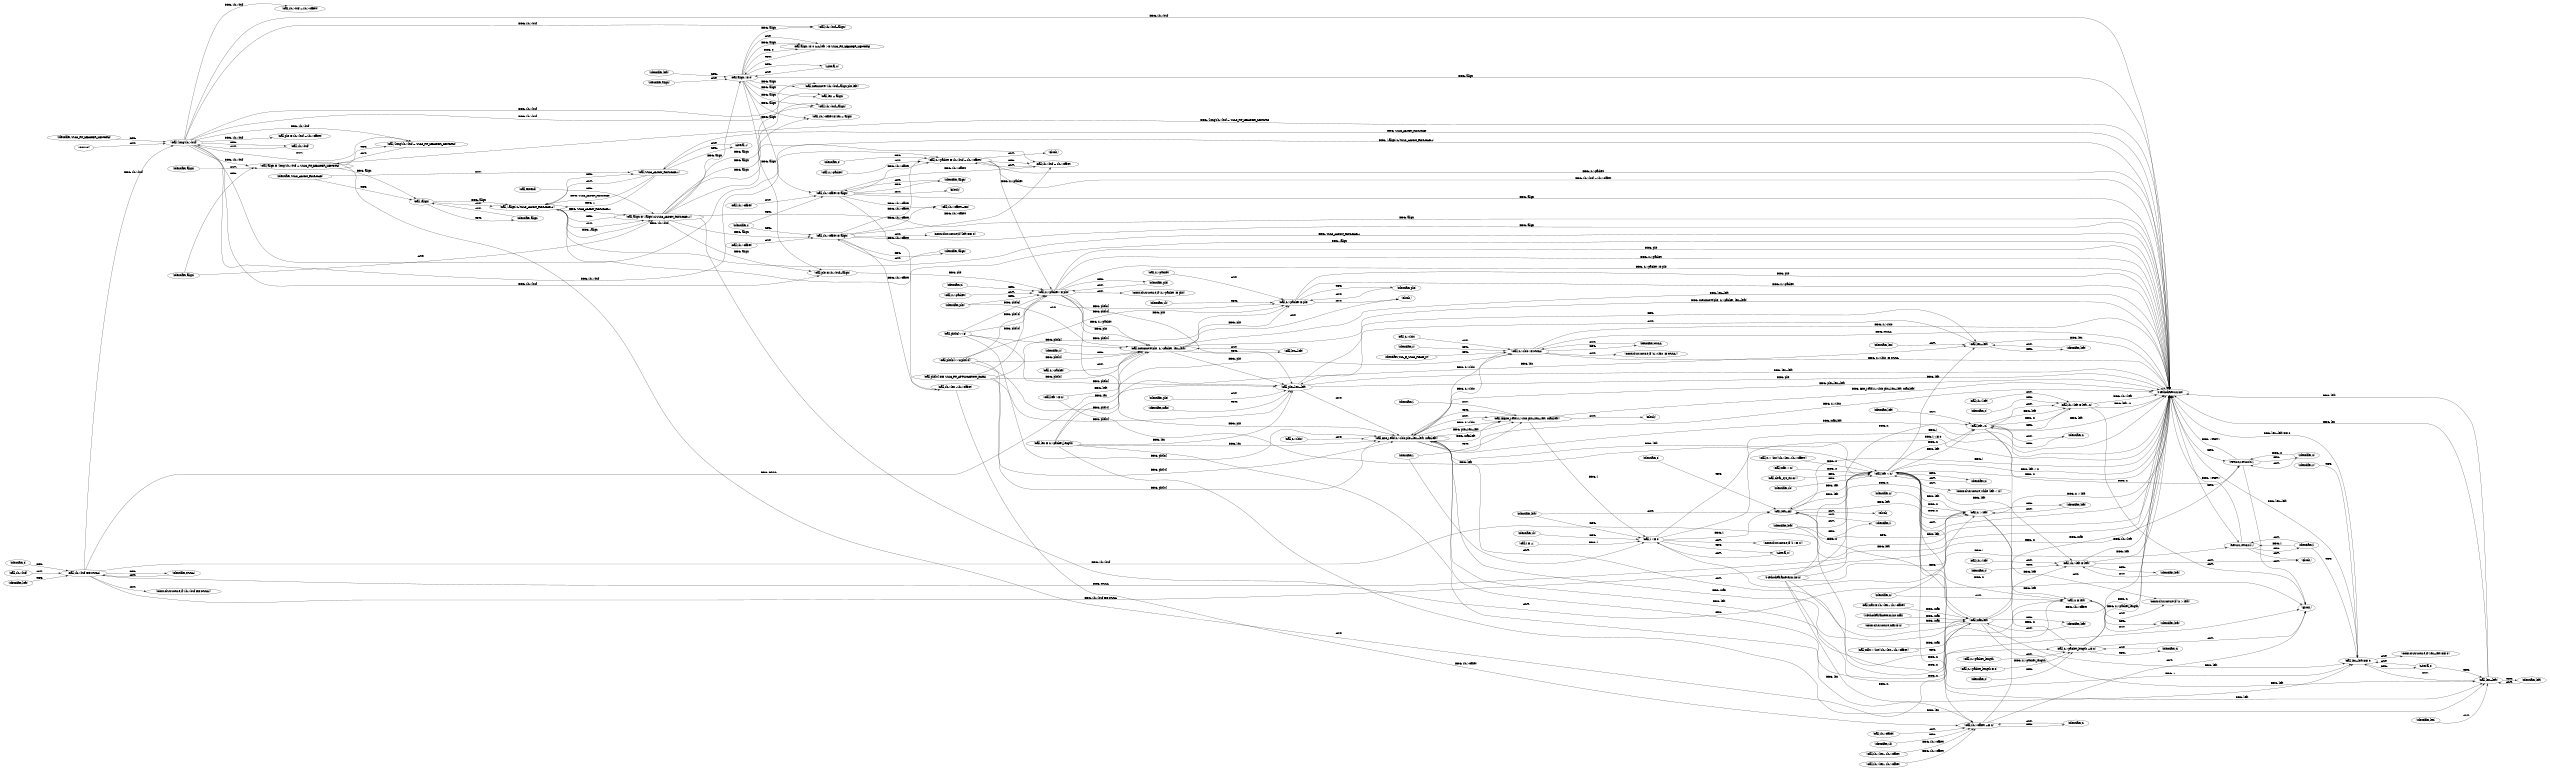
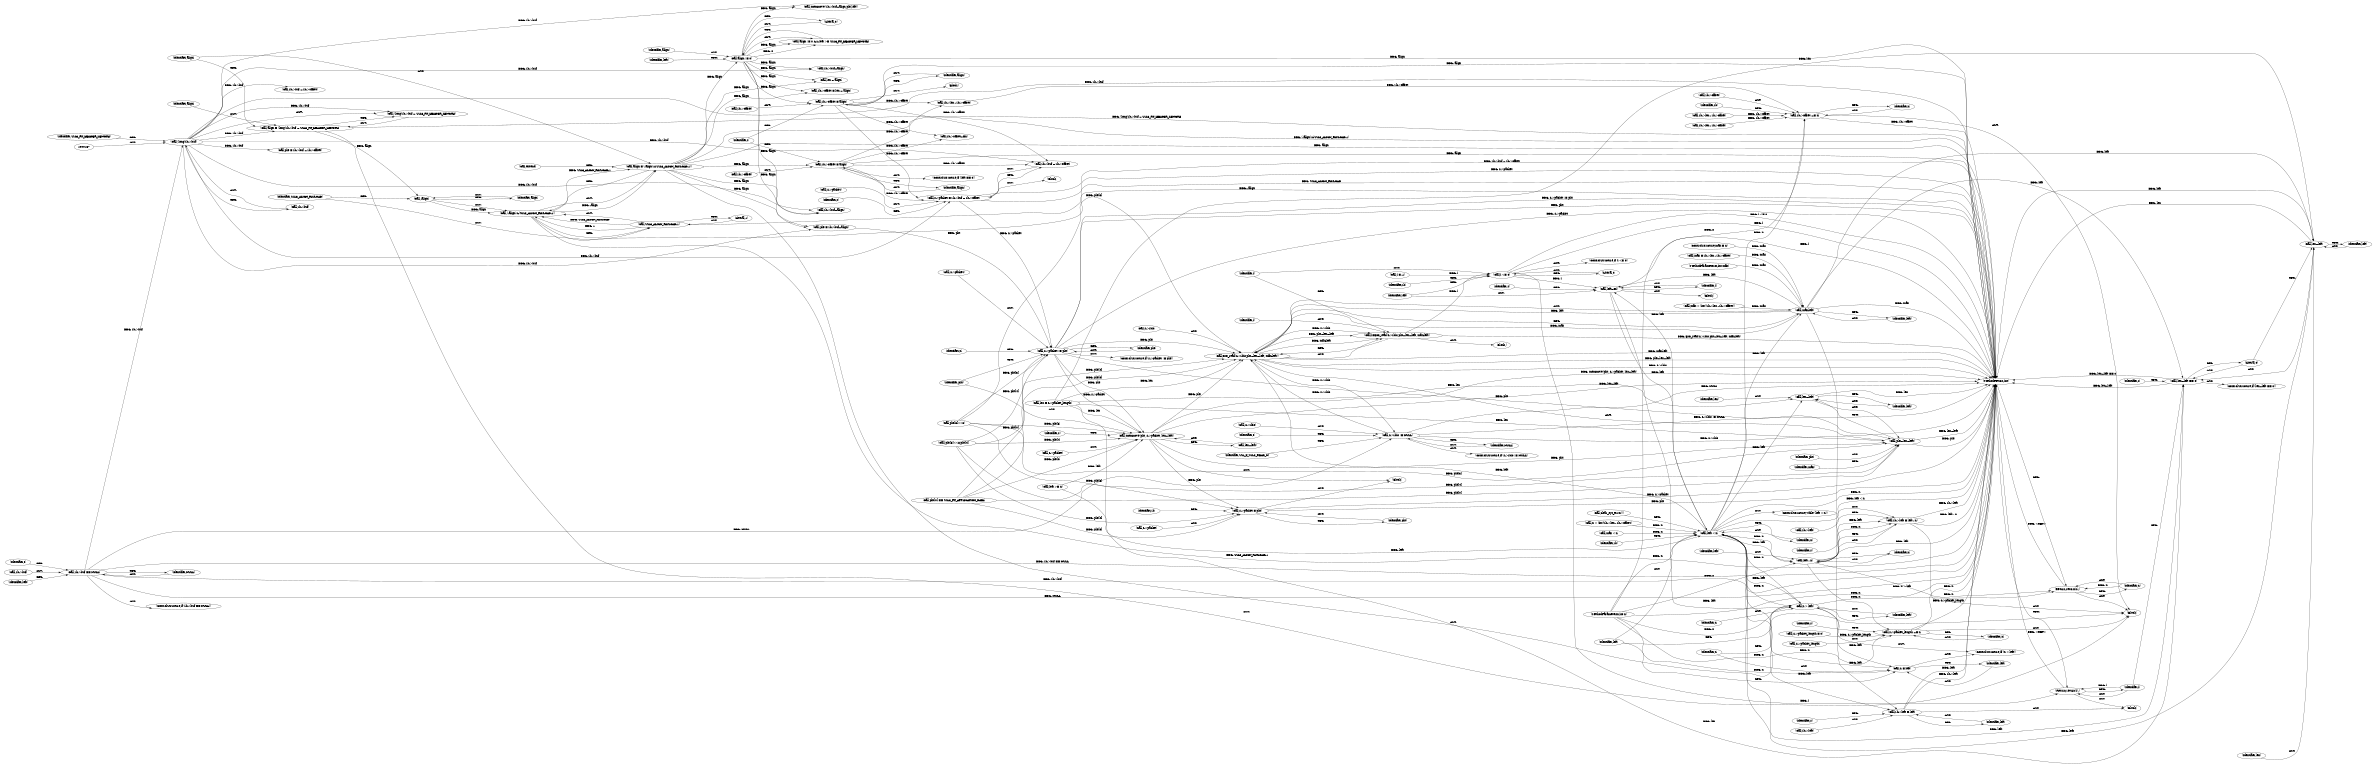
none -> (1196, 400)
(2170, 674) -> (1996, 729)
